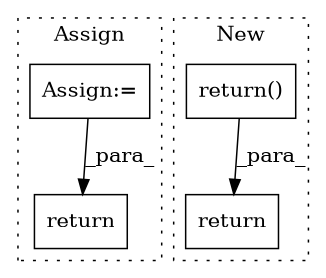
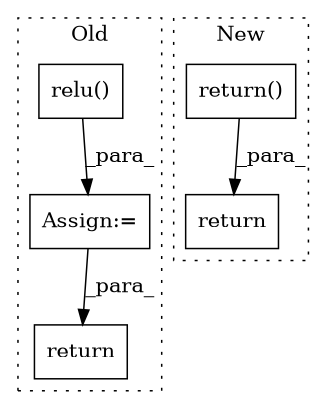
(90, 35) -> (90, 35)
none -> (81, 91)
